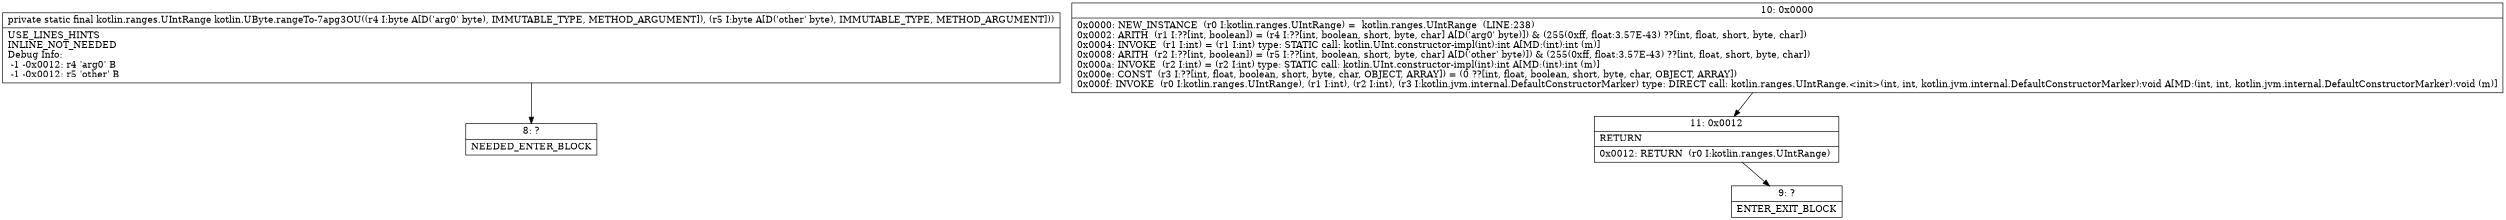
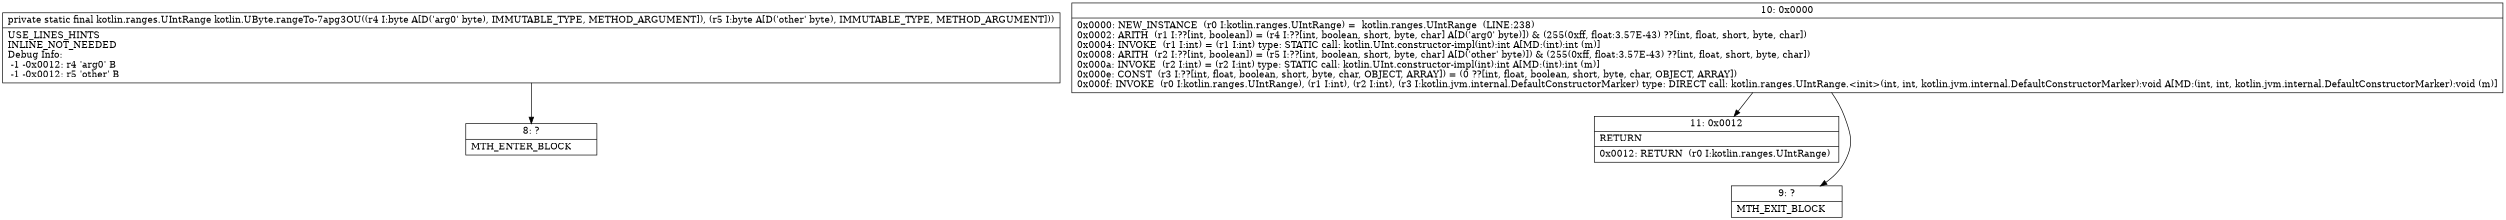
(531, 147) -> (521, 147)
(1753, 172) -> (1851, 140)
(1787, 209) -> (1781, 209)
